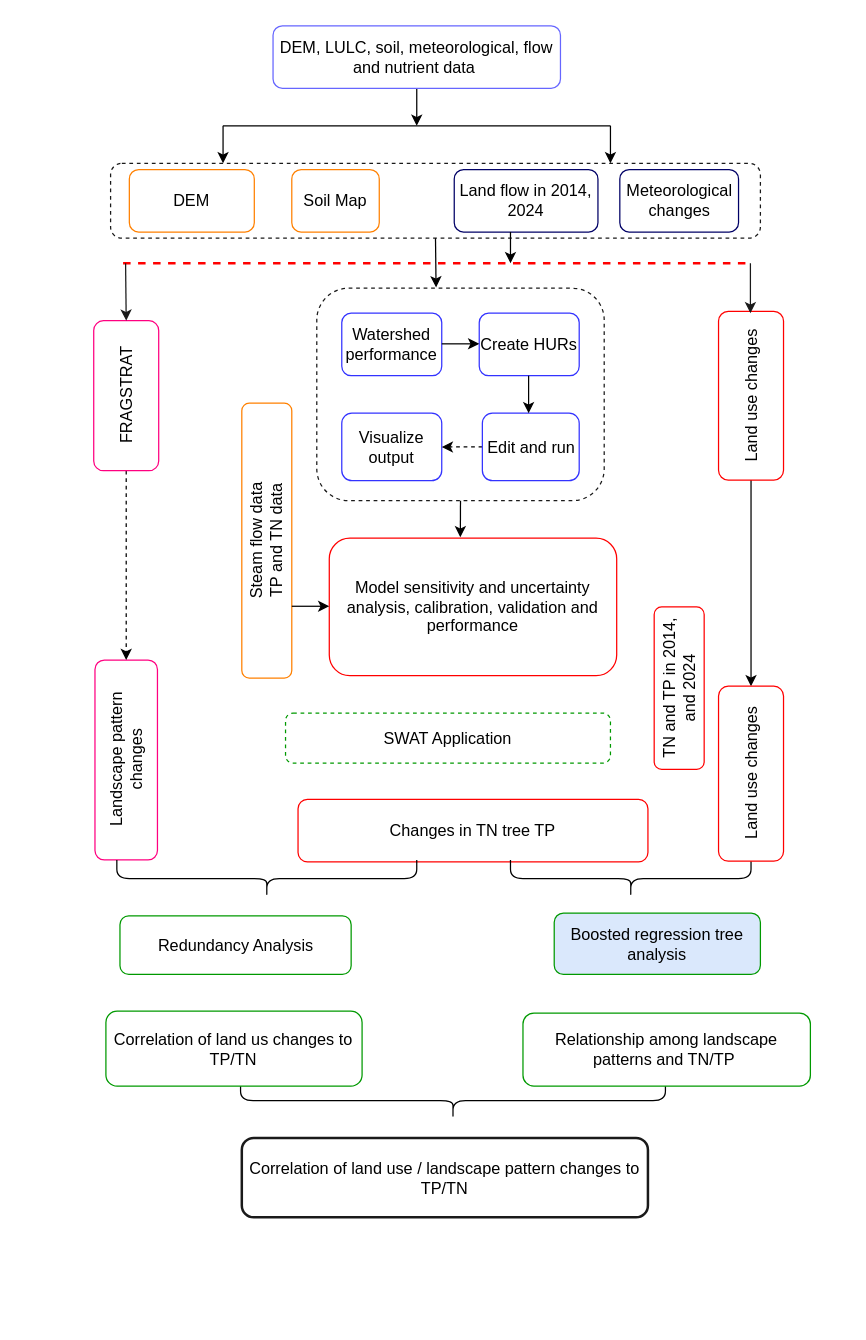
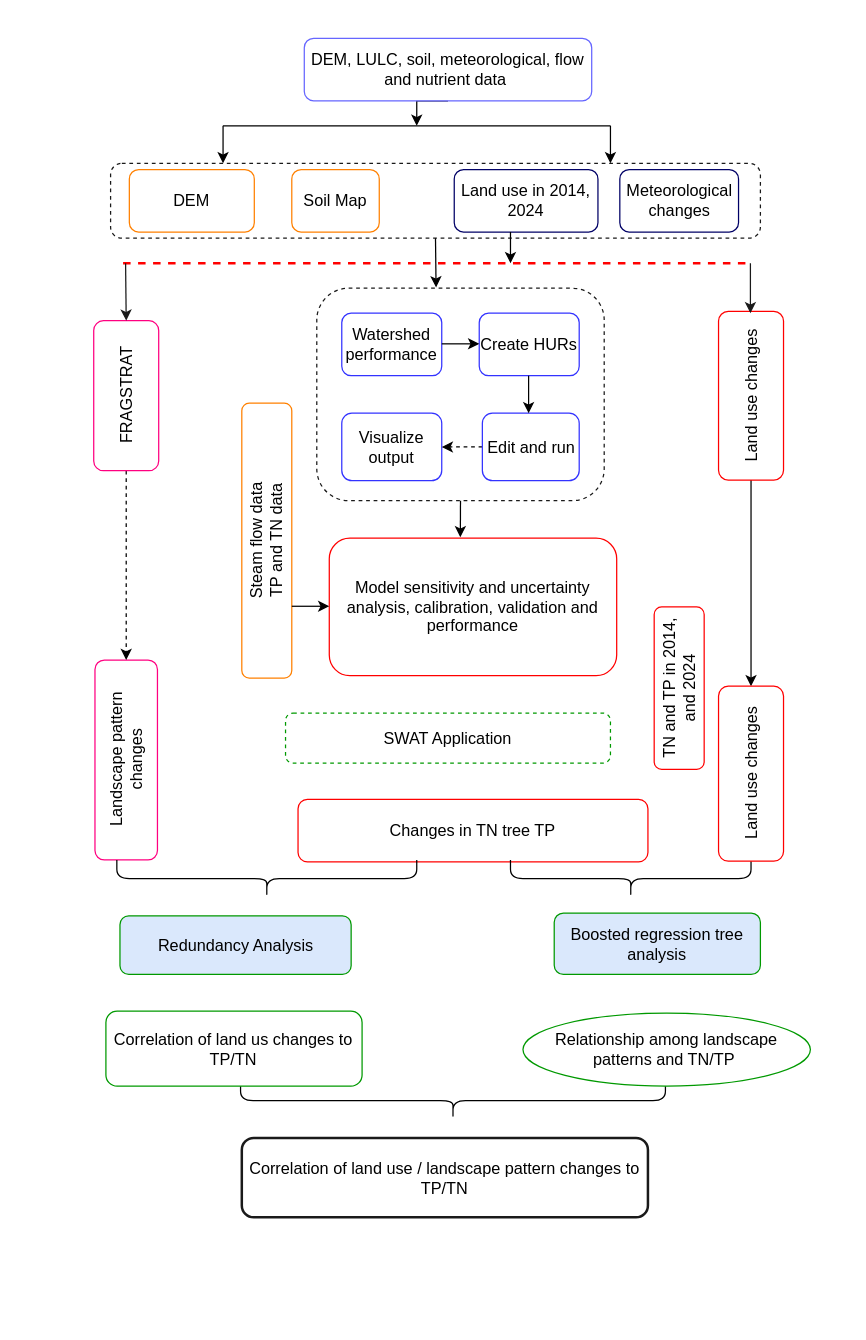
(417, 57) -> (448, 69)
(526, 201) -> (526, 201)
(236, 945) -> (236, 945)
(667, 1050) -> (667, 1050)
